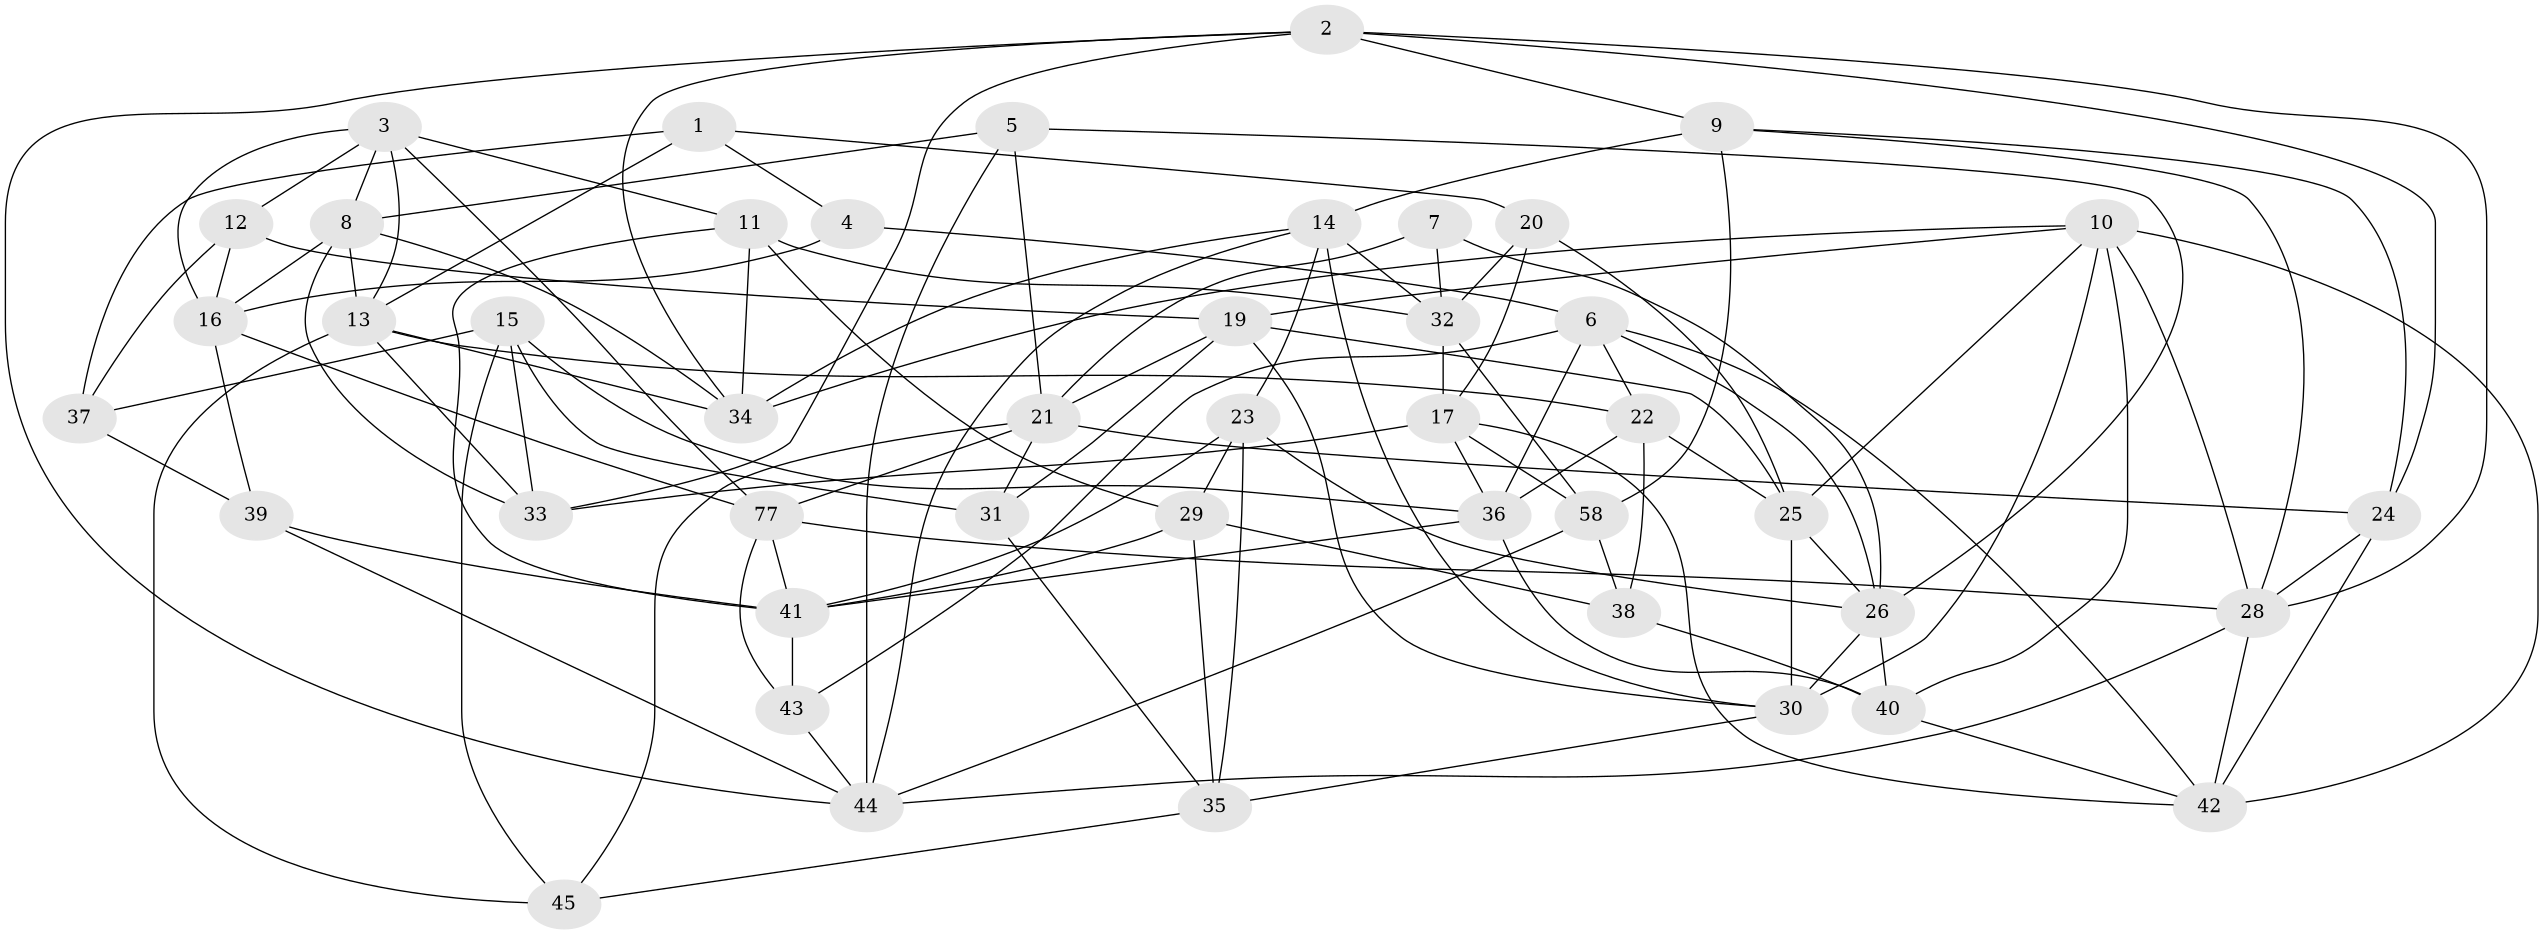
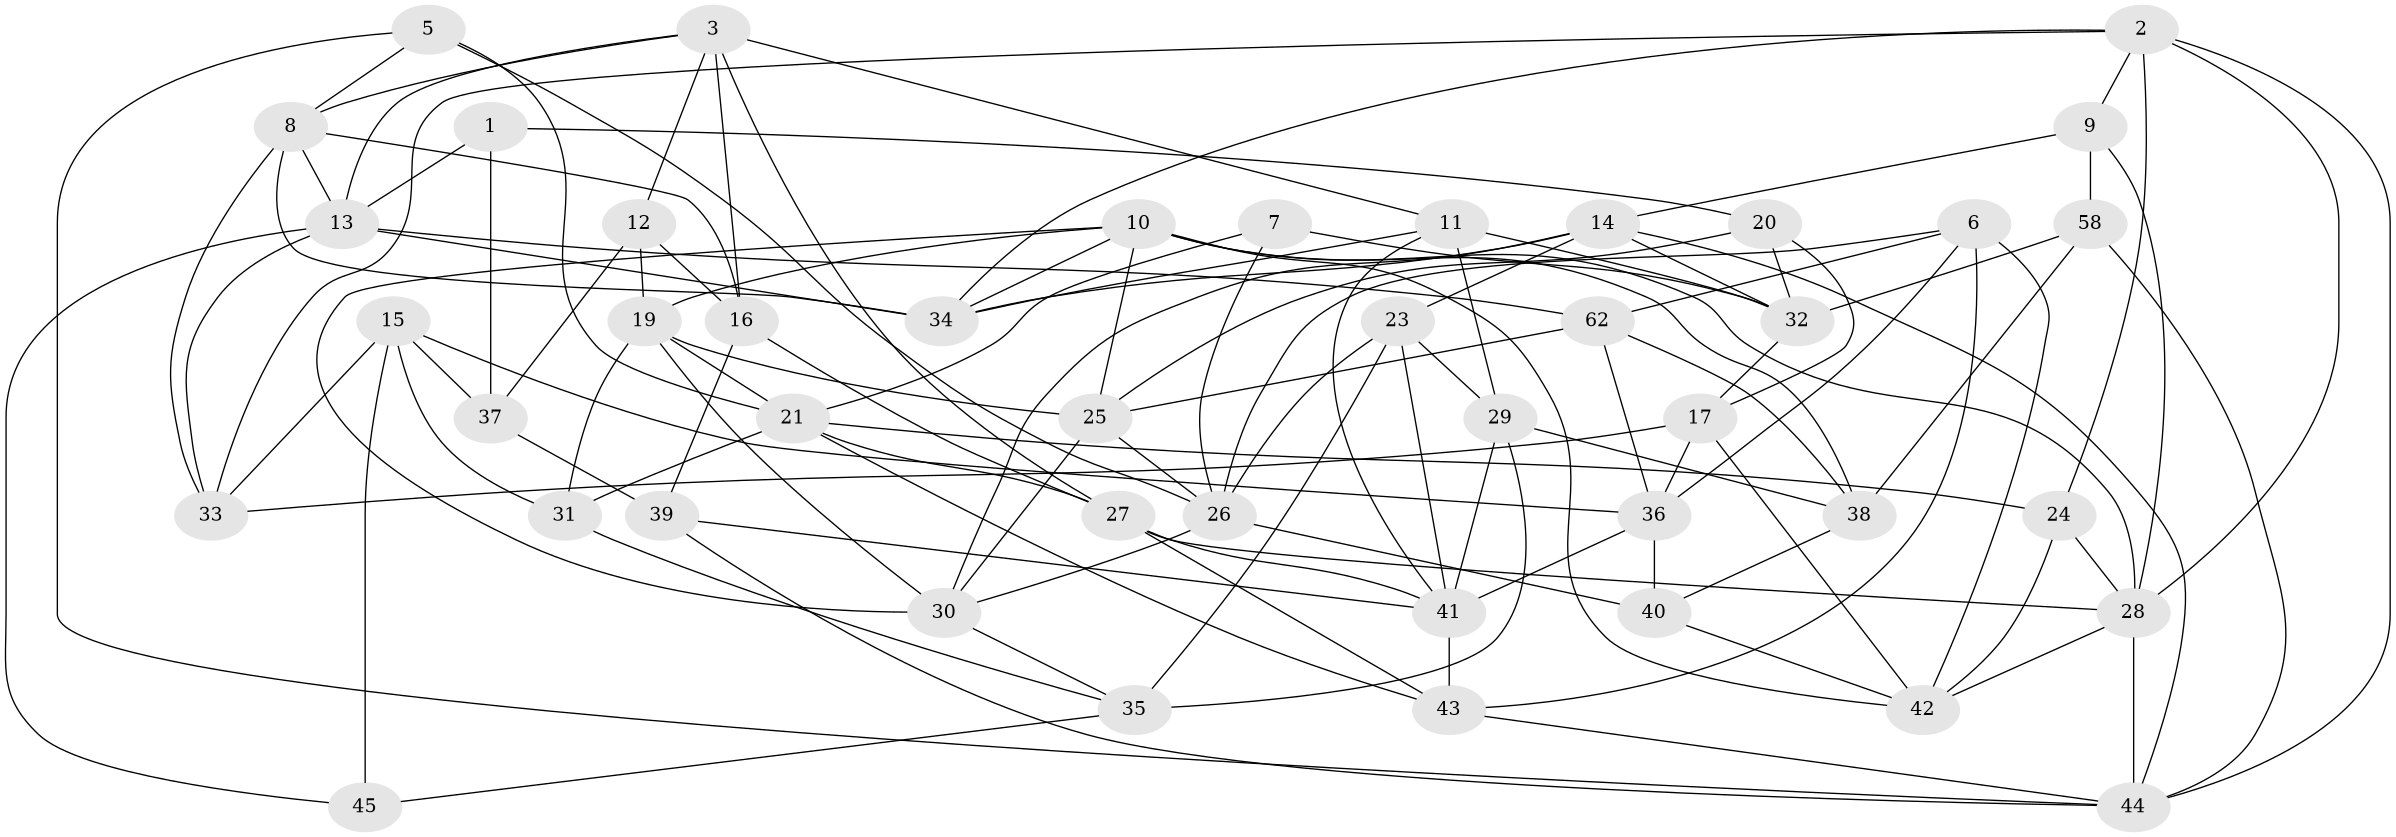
(2207, 164) -> none
(848, 224) -> none
(1643, 418) -> (1598, 321)
(1503, 458) -> none
(767, 516) -> (1118, 516)
(2127, 529) -> (1593, 278)
(671, 538) -> (1112, 582)
